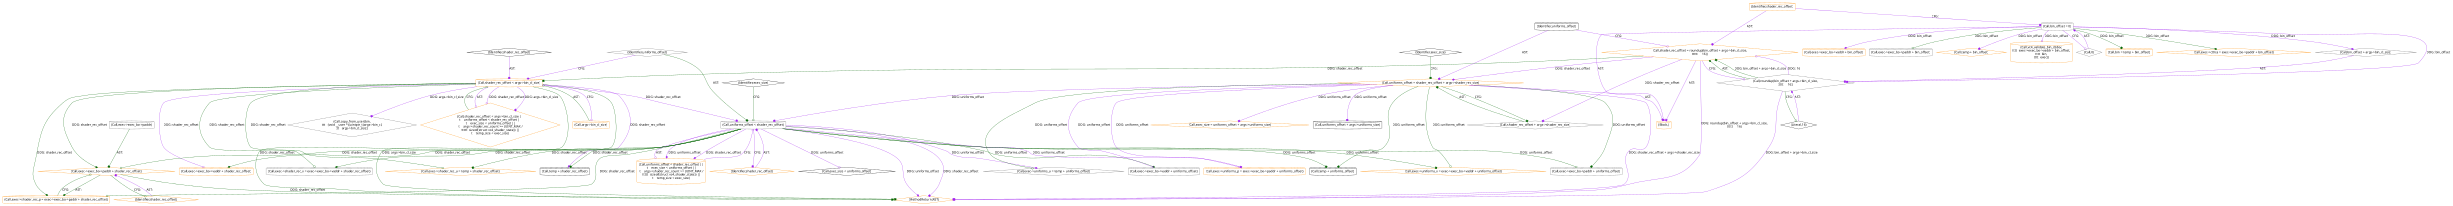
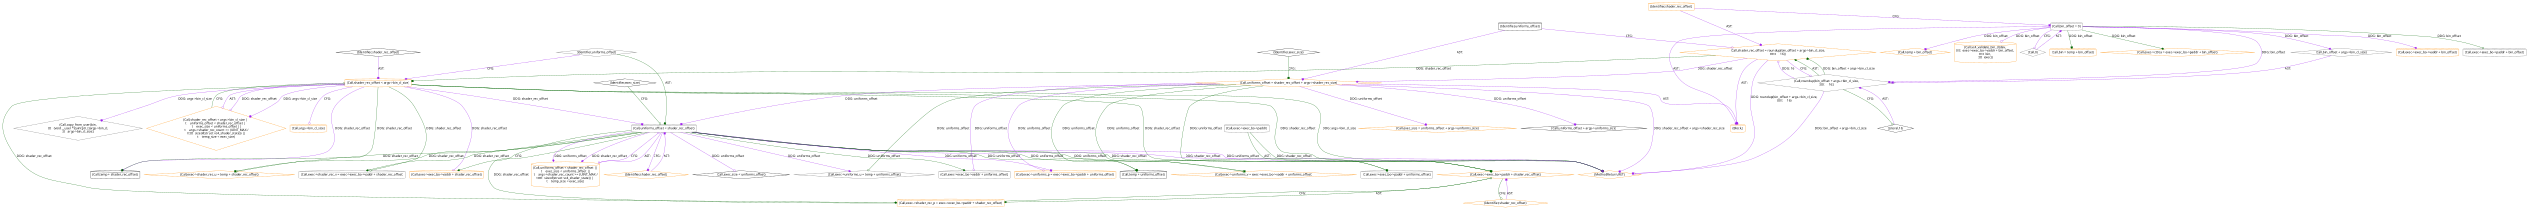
(572, 97) -> none
(1348, 125) -> (1584, 128)
(1535, 125) -> none
(453, 153) -> (519, 156)
(410, 195) -> (1421, 161)
